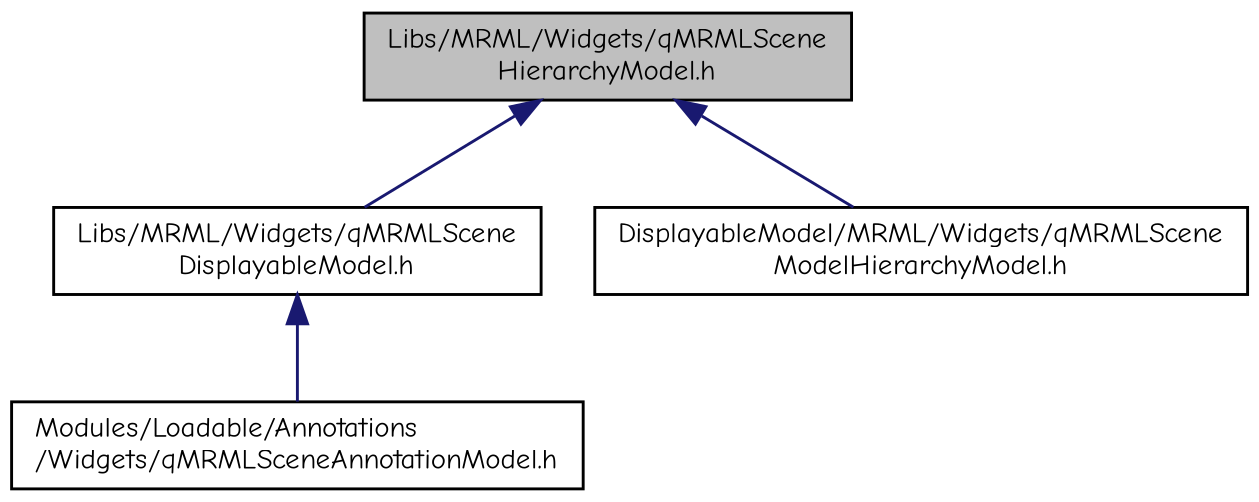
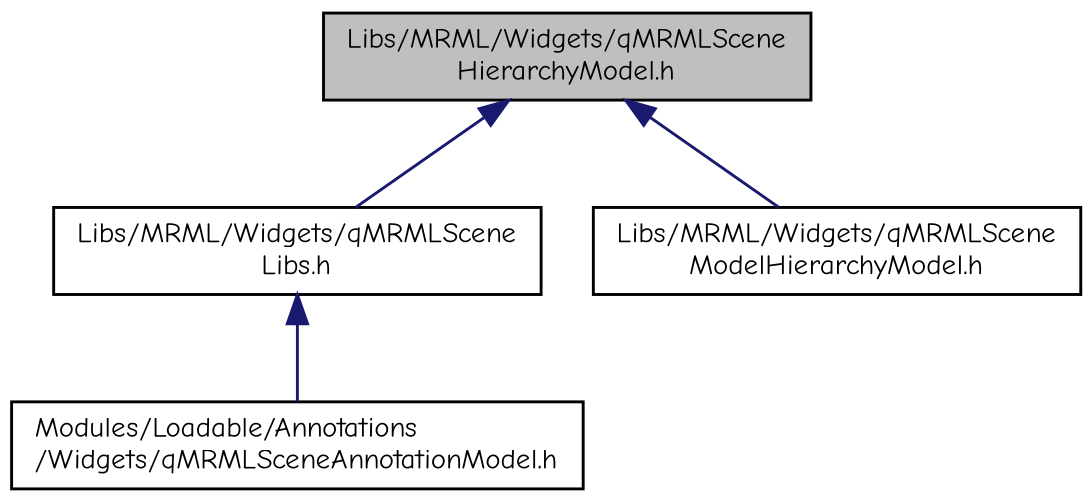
(297, 251) -> (297, 251)
(921, 251) -> (837, 251)
